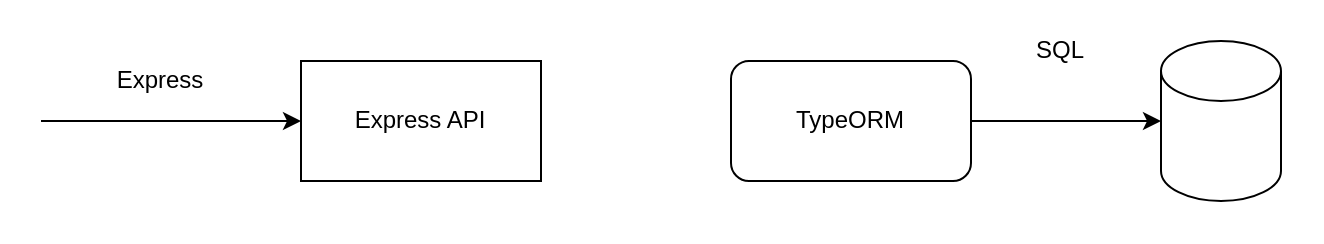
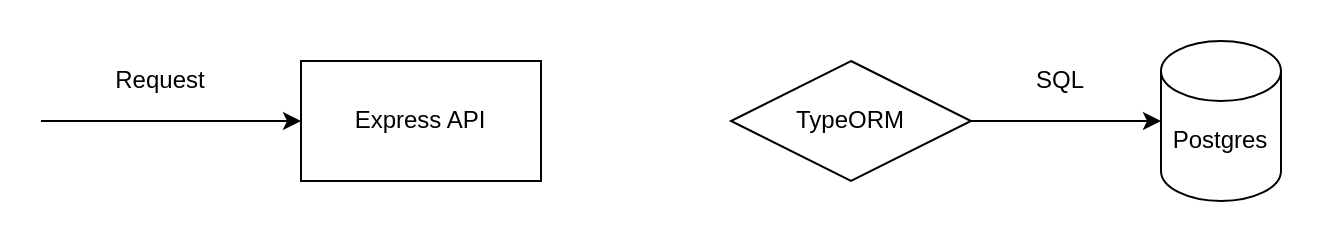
(1061, 51) -> (1061, 81)
(161, 81) -> (161, 81)
(851, 121) -> (851, 121)
none -> (1221, 141)
